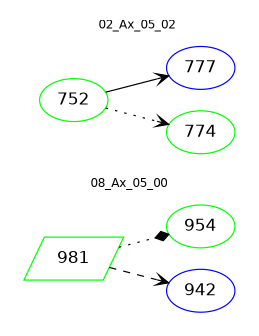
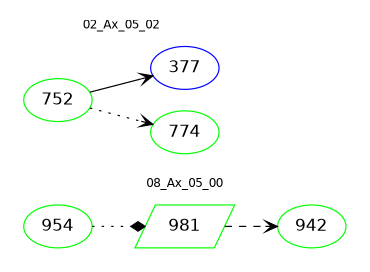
(201, 68) -> (185, 68)
(137, 243) -> (111, 226)
(201, 291) -> (312, 226)
